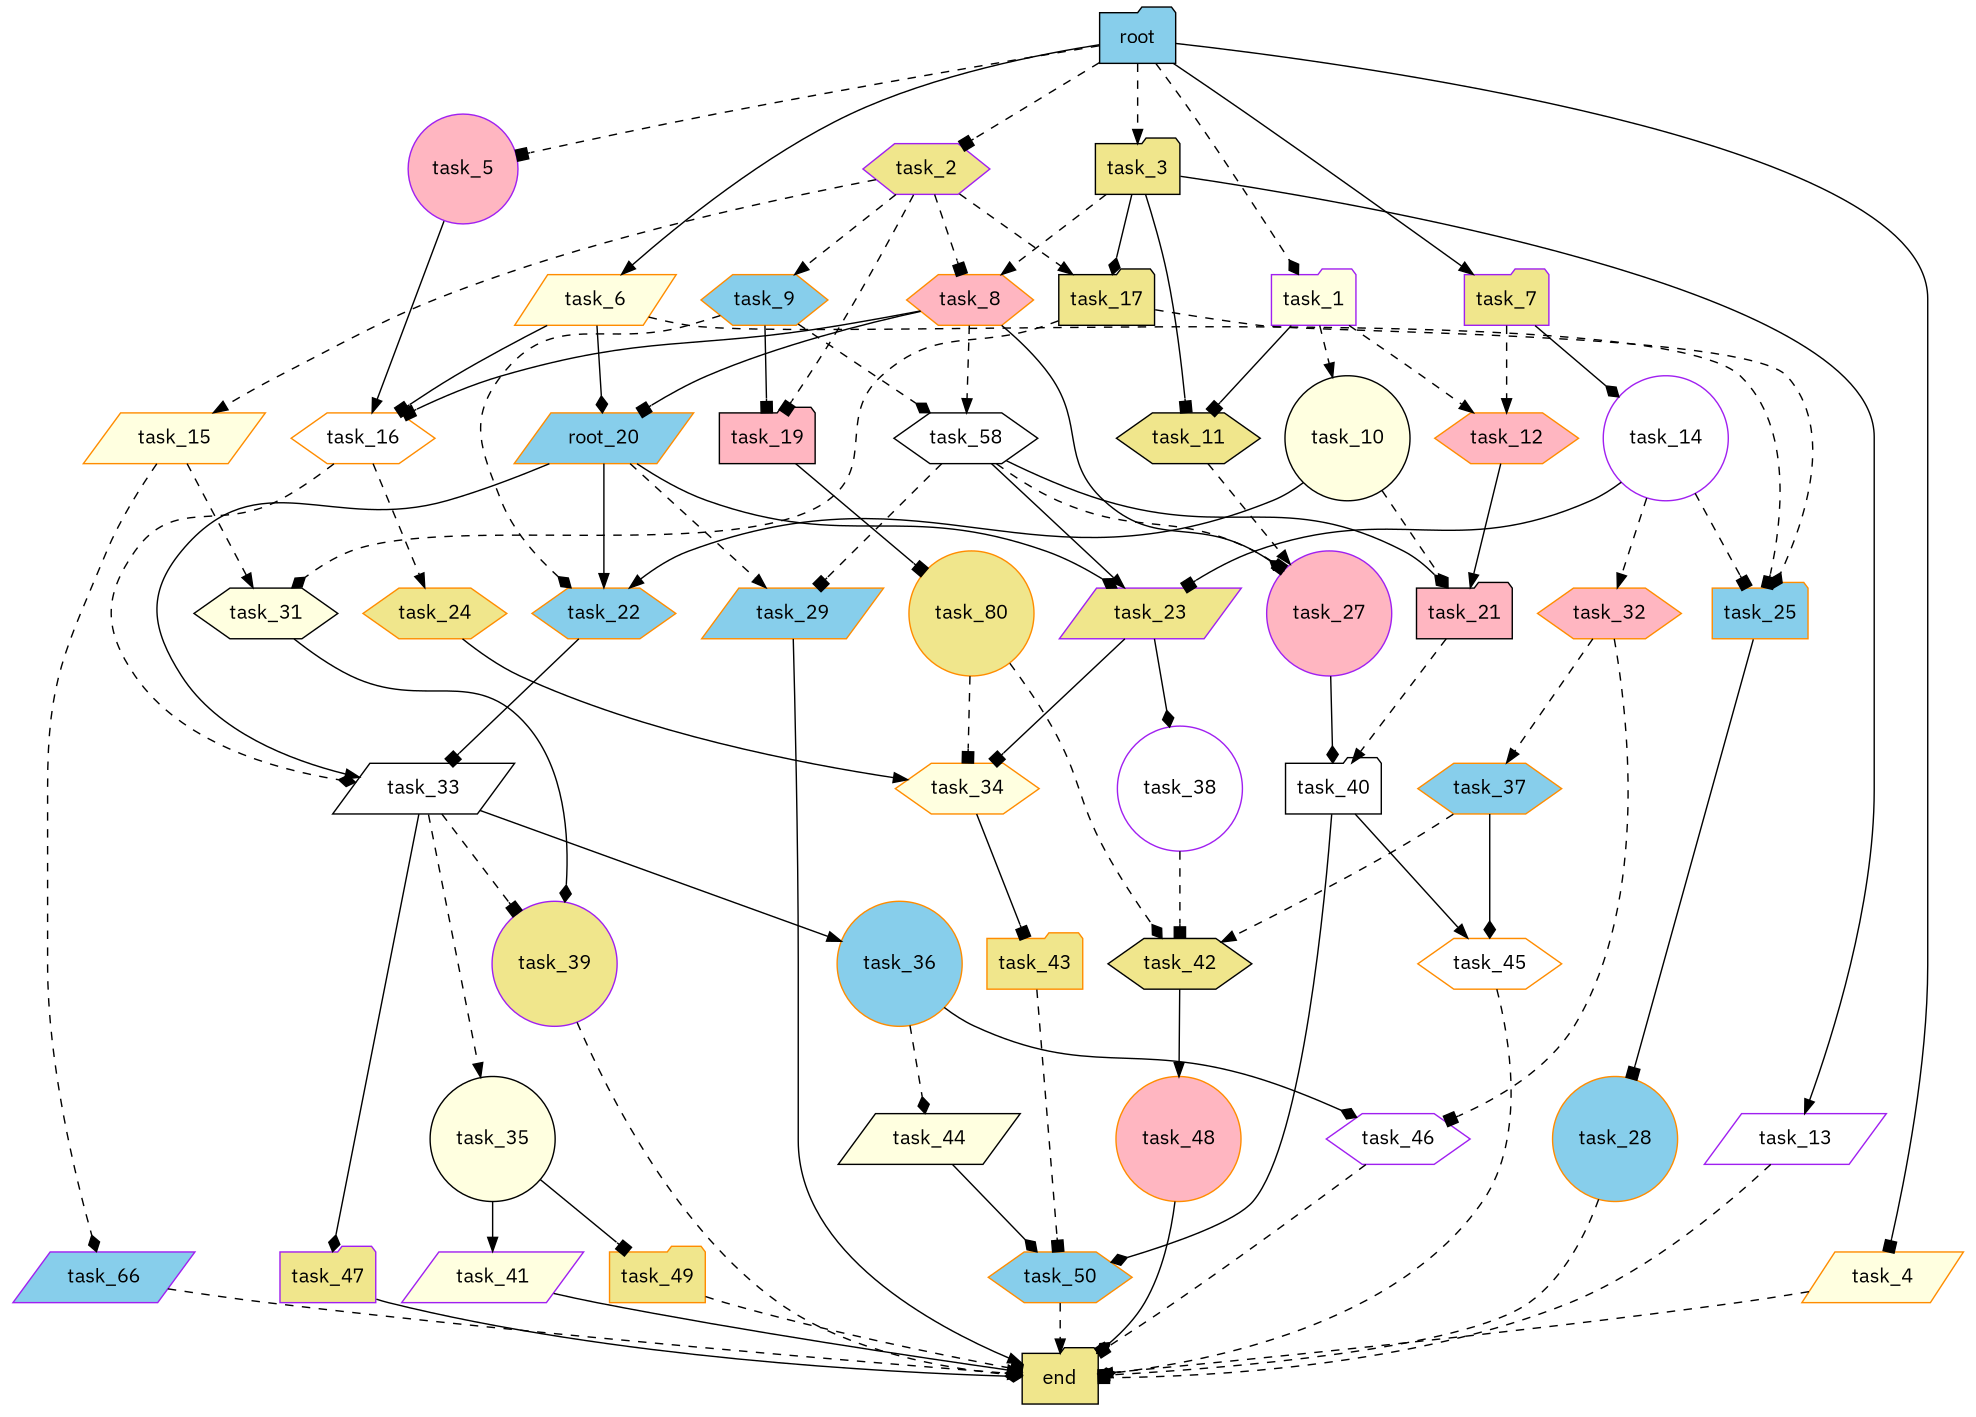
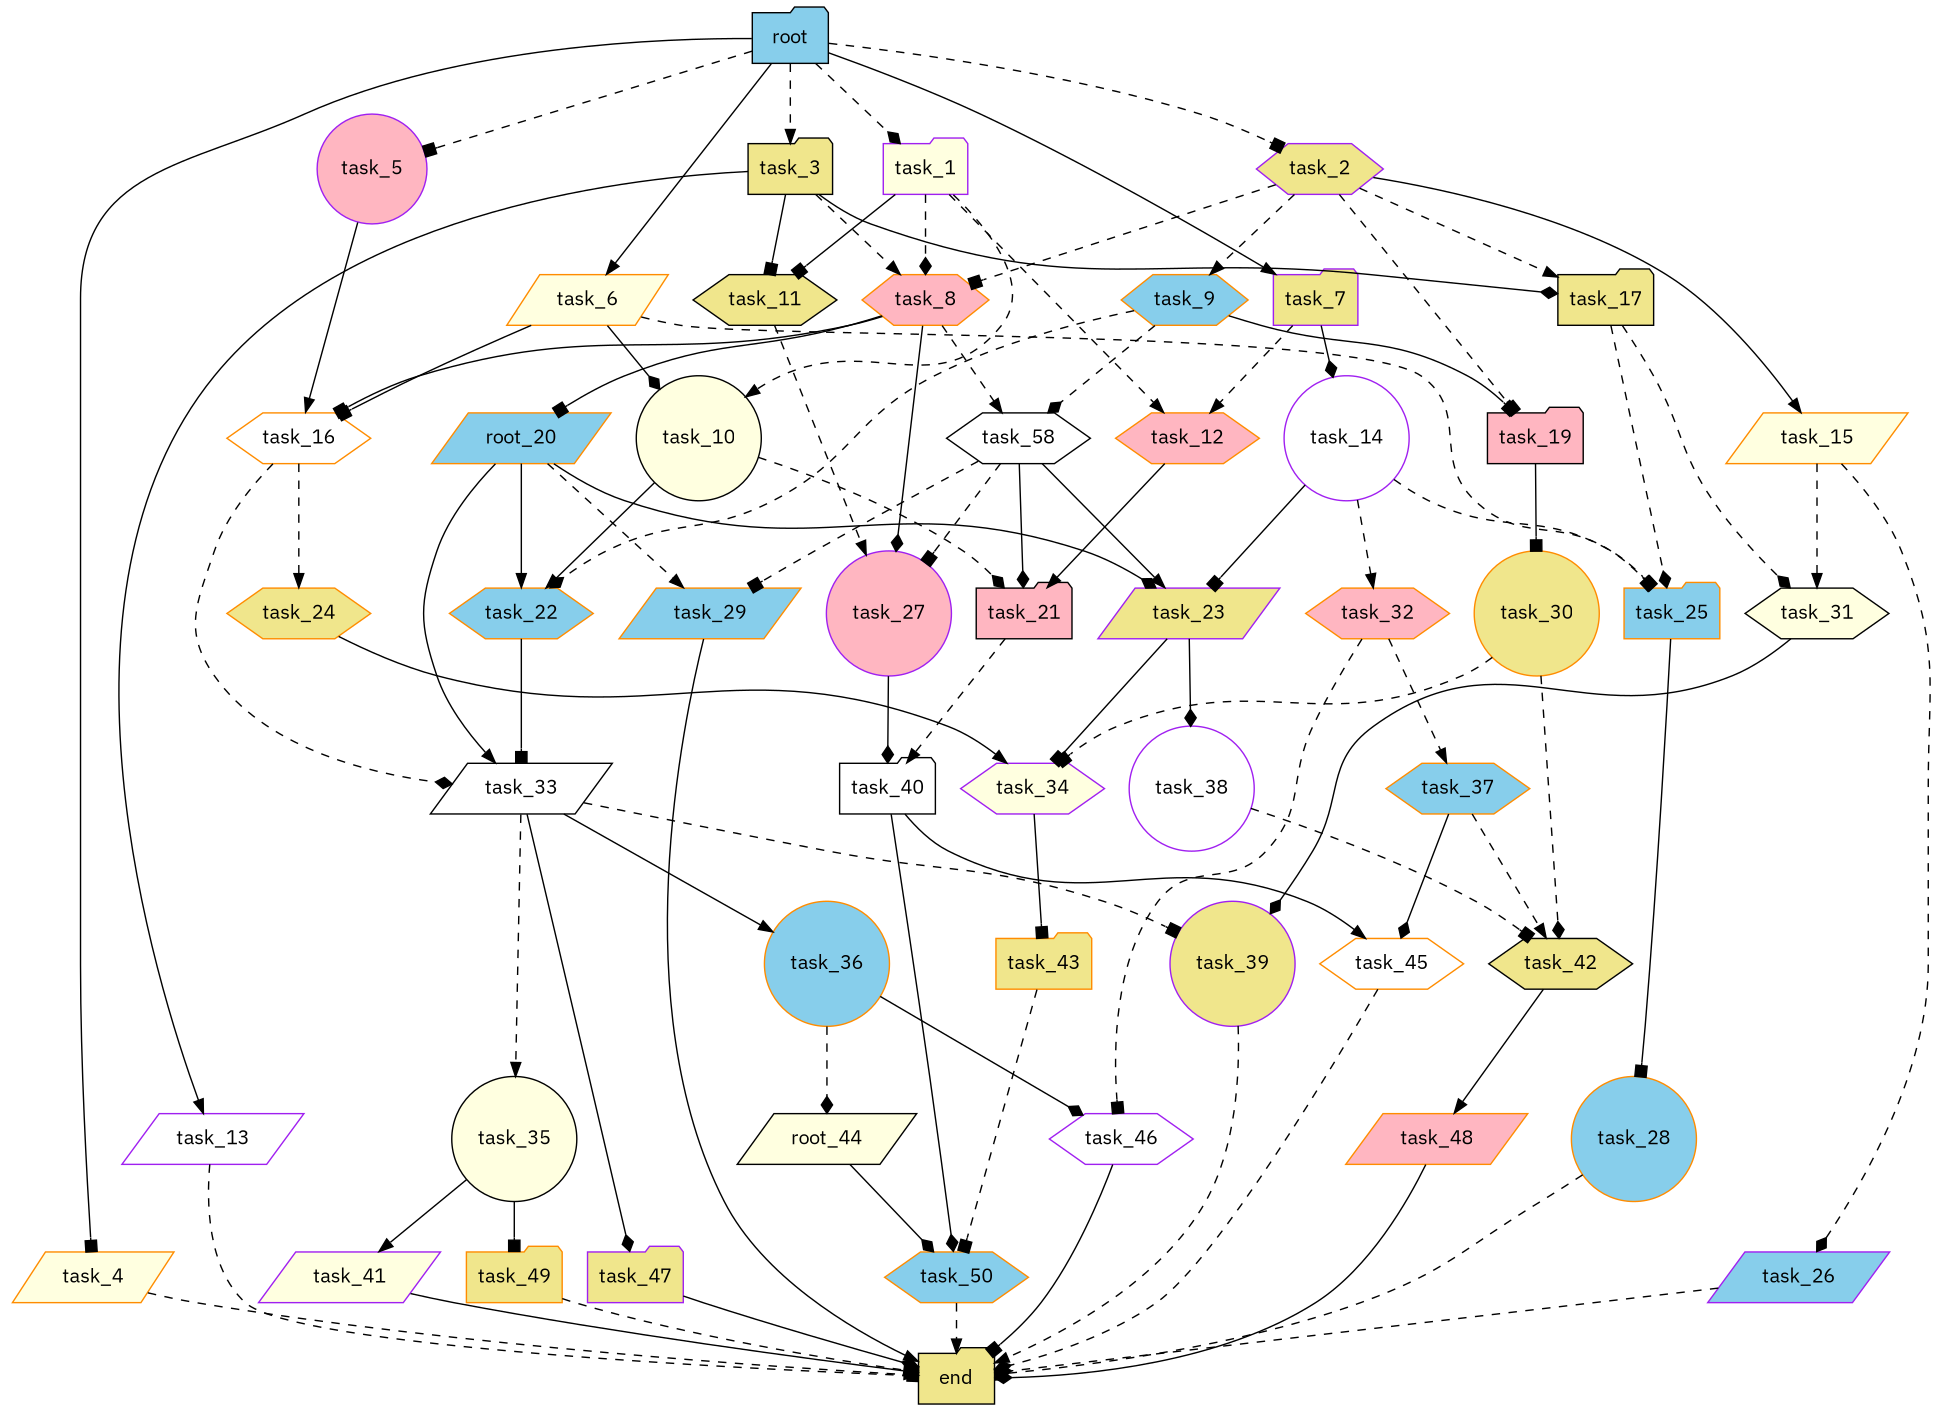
none -> (926, 226)
(540, 262) -> (1608, 244)
(599, 362) -> (631, 354)
(971, 613) -> (1537, 613)
(967, 789) -> (1033, 789)
(929, 1139) -> (827, 1139)
(1178, 1139) -> (1437, 1139)
(1239, 1257) -> (1068, 1262)
(104, 1277) -> (1799, 1277)
